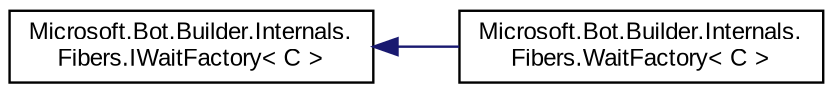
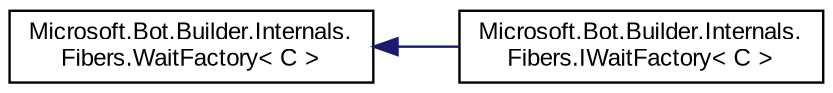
(428, 47) -> (428, 47)
